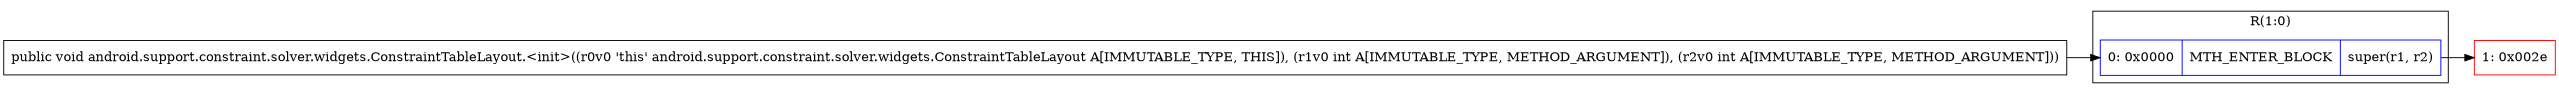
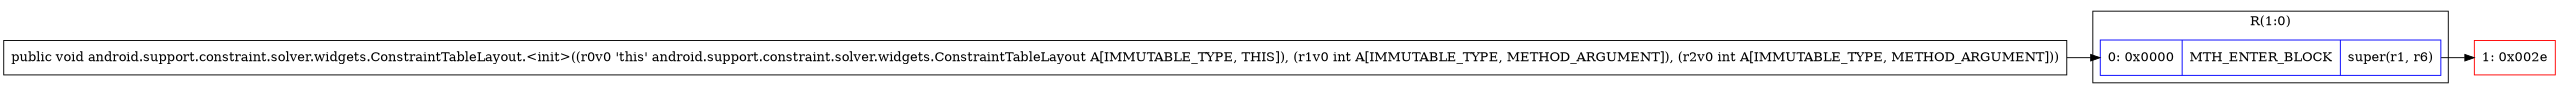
(2391, 57) -> (2391, 57)
